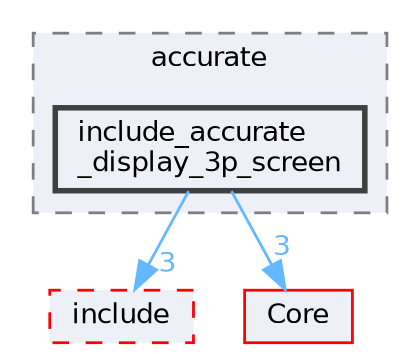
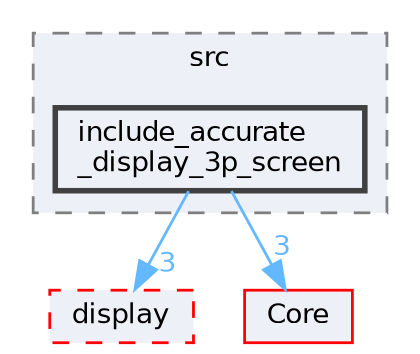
(210, 59) -> (210, 59)
(122, 316) -> (122, 316)
